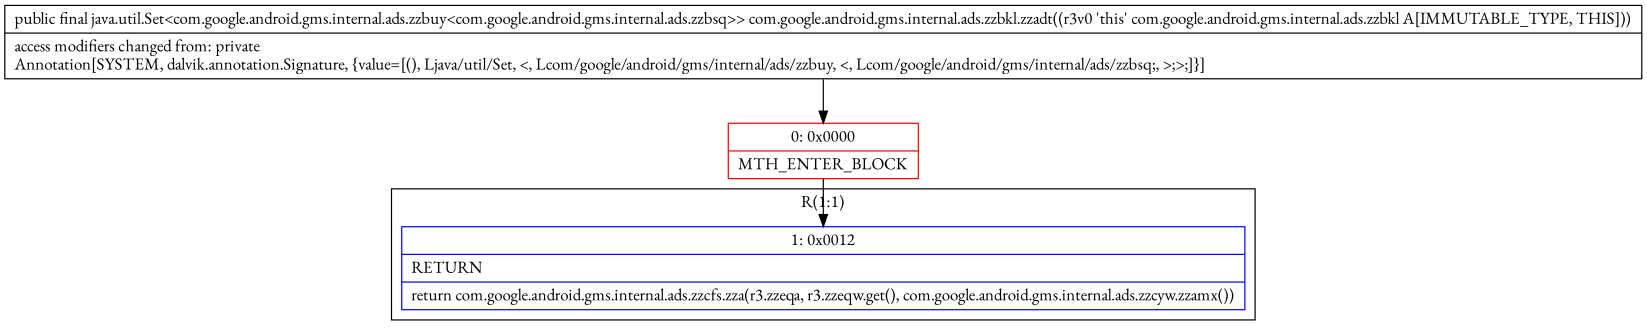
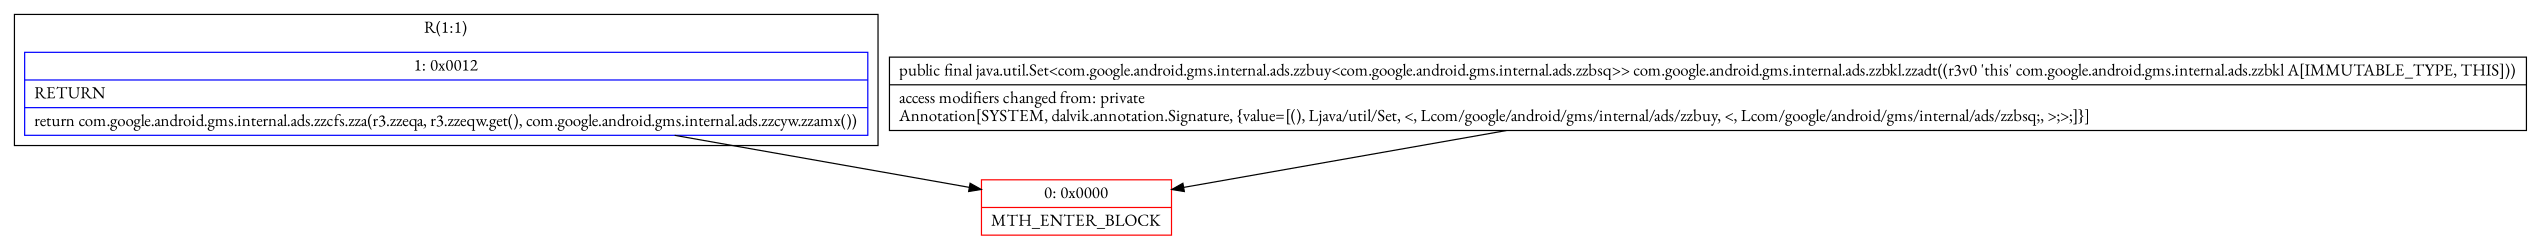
(823, 197) -> (822, 161)
